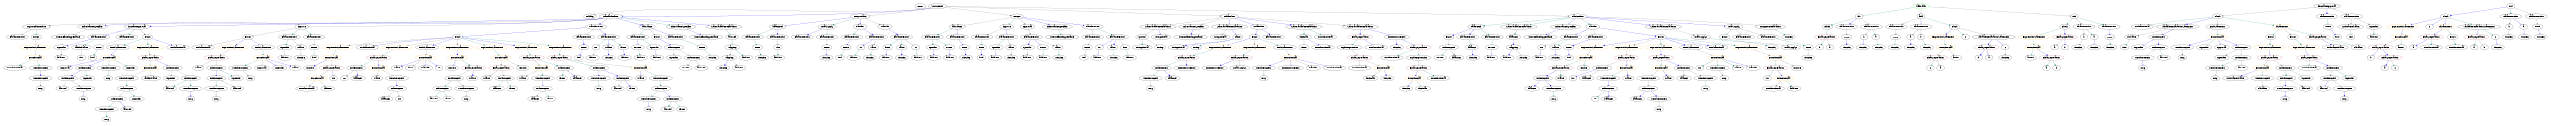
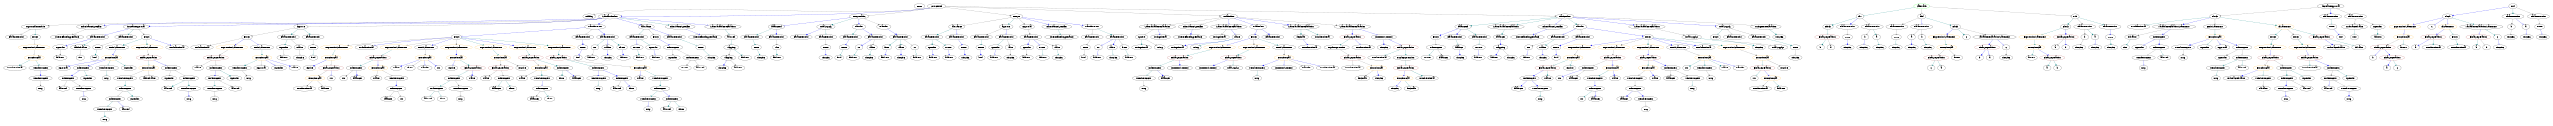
(1304, 47) -> none
